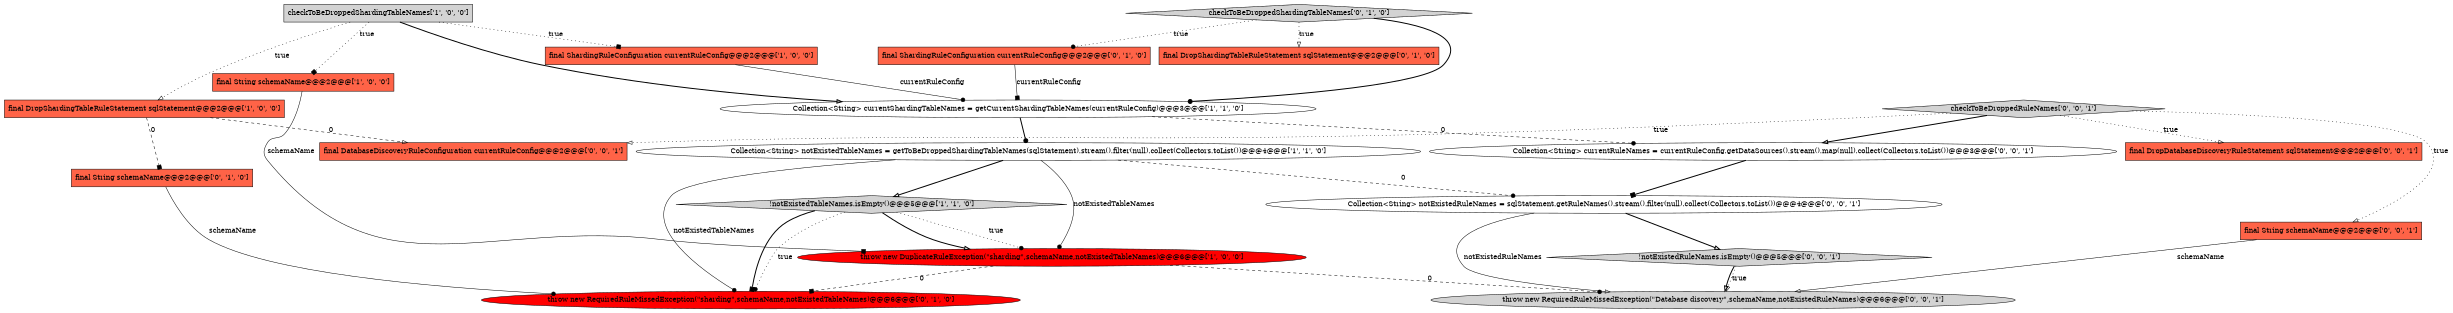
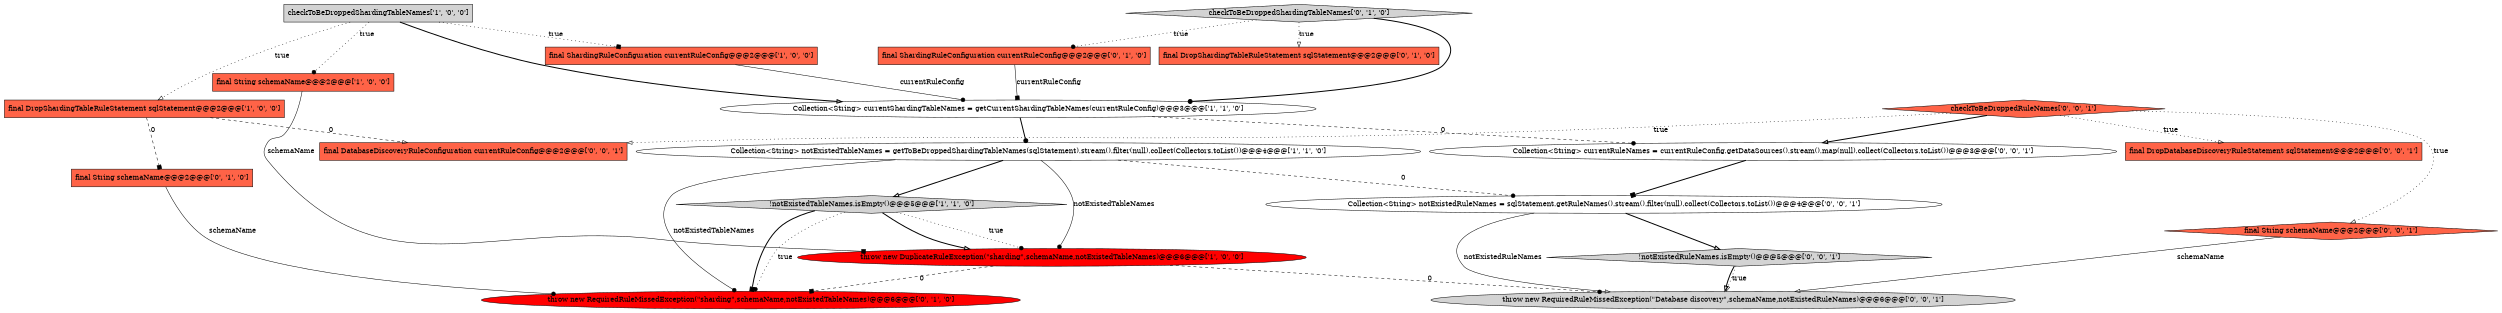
(343, 46) -> (342, 46)
(2024, 109) -> (2024, 109)
(2331, 231) -> (2331, 231)
